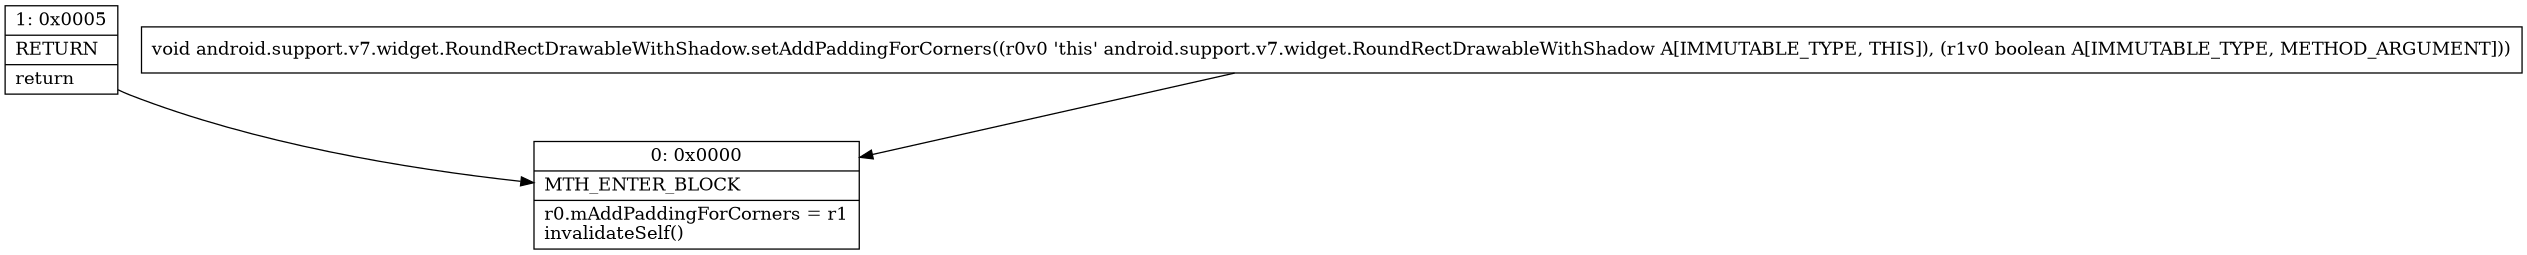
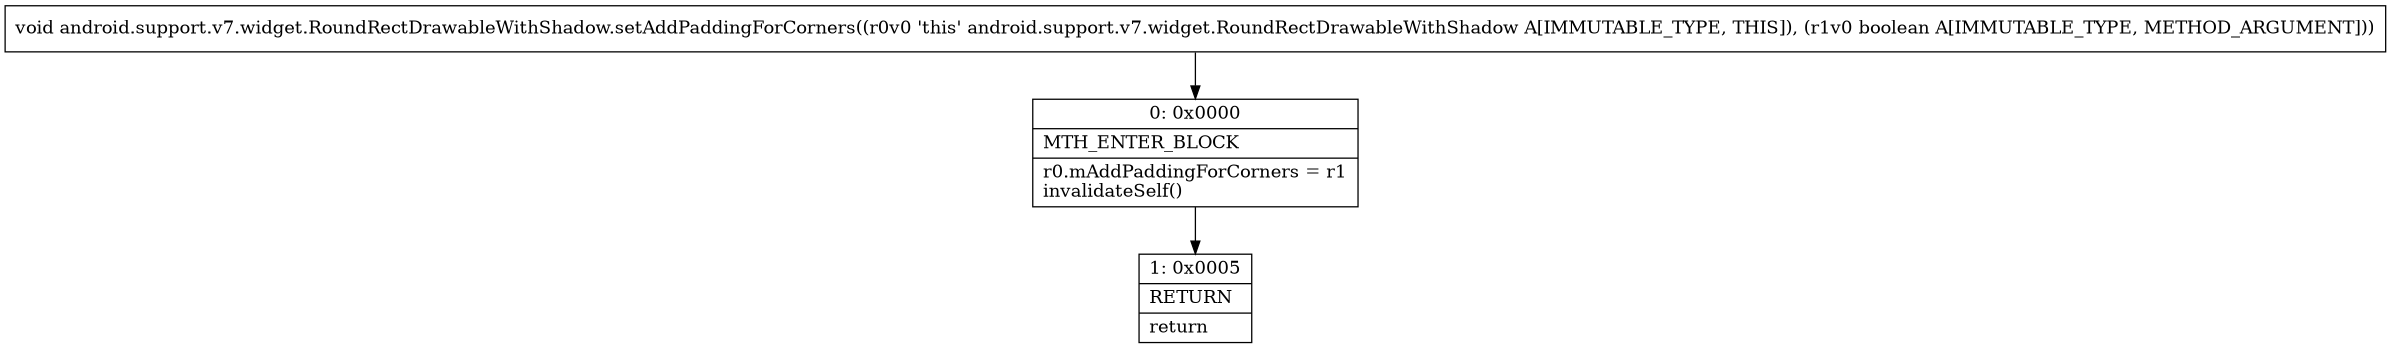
(316, 149) -> (1195, 224)
